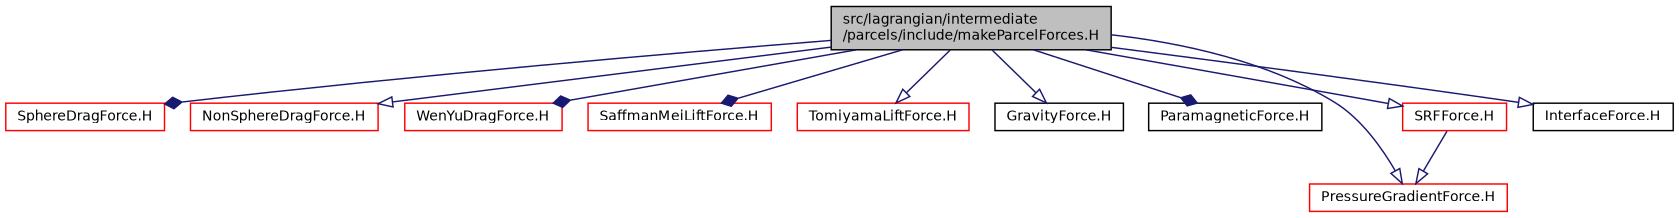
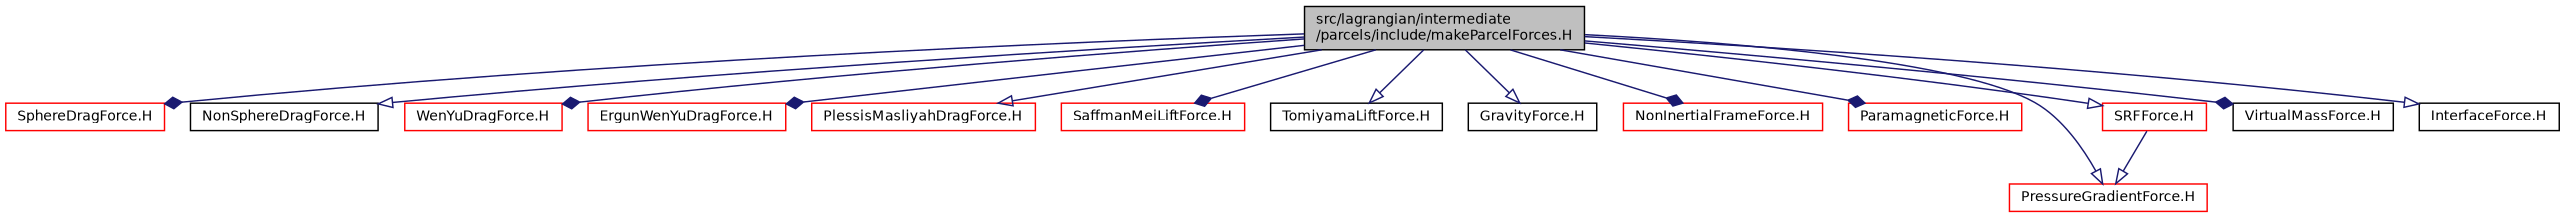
(284, 117) -> (284, 117)
none -> (687, 117)
(883, 117) -> (1356, 117)
none -> (924, 117)
(1235, 117) -> (1935, 117)
none -> (1723, 117)
none -> (2313, 117)
